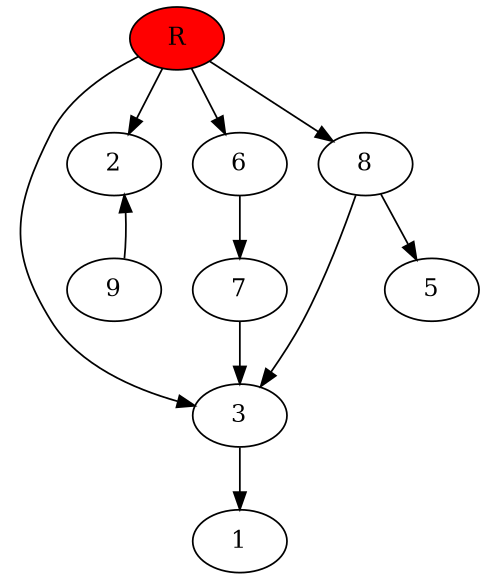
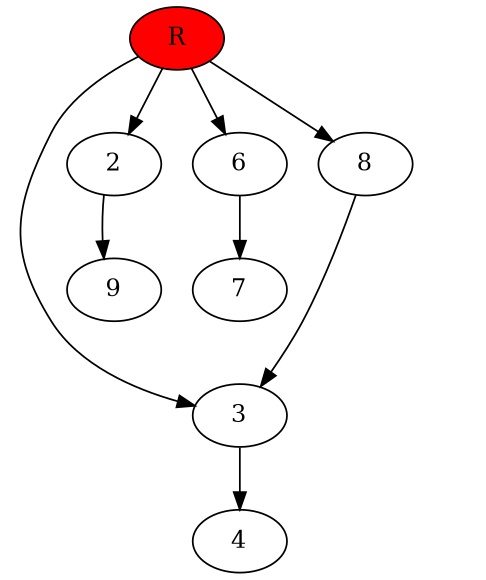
(126, 236) -> (102, 218)
(432, 290) -> none
(240, 344) -> none
(240, 541) -> (240, 541)
